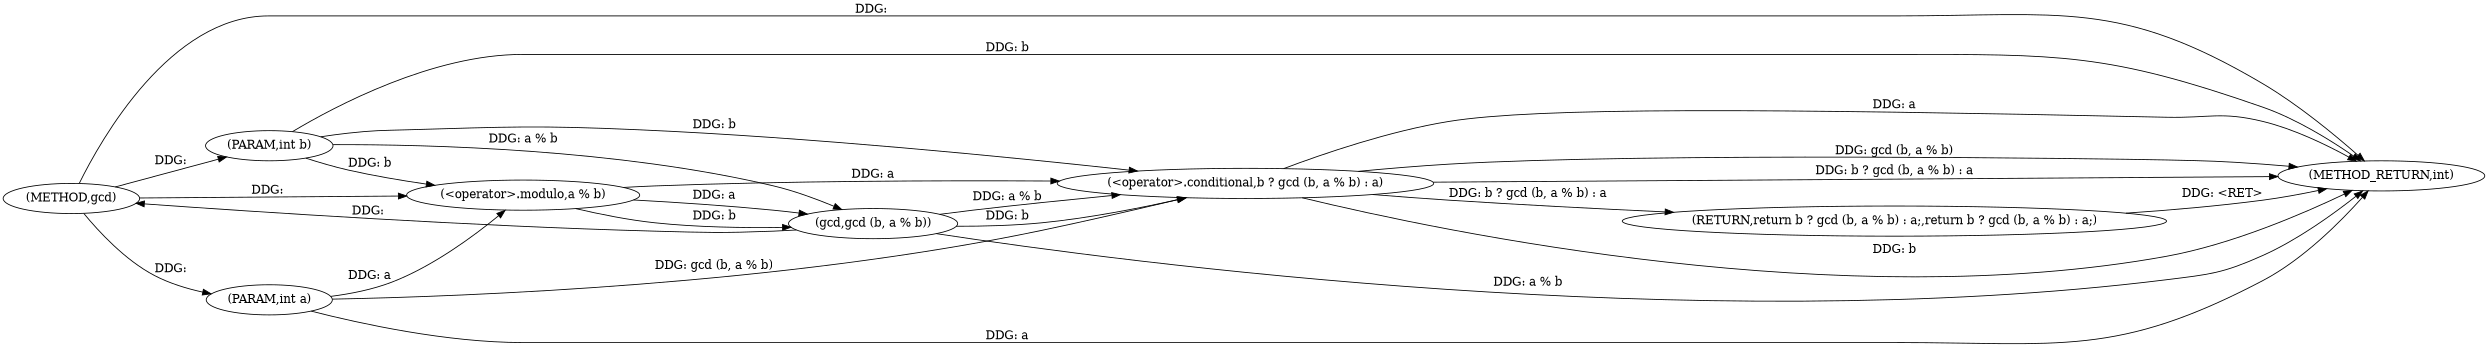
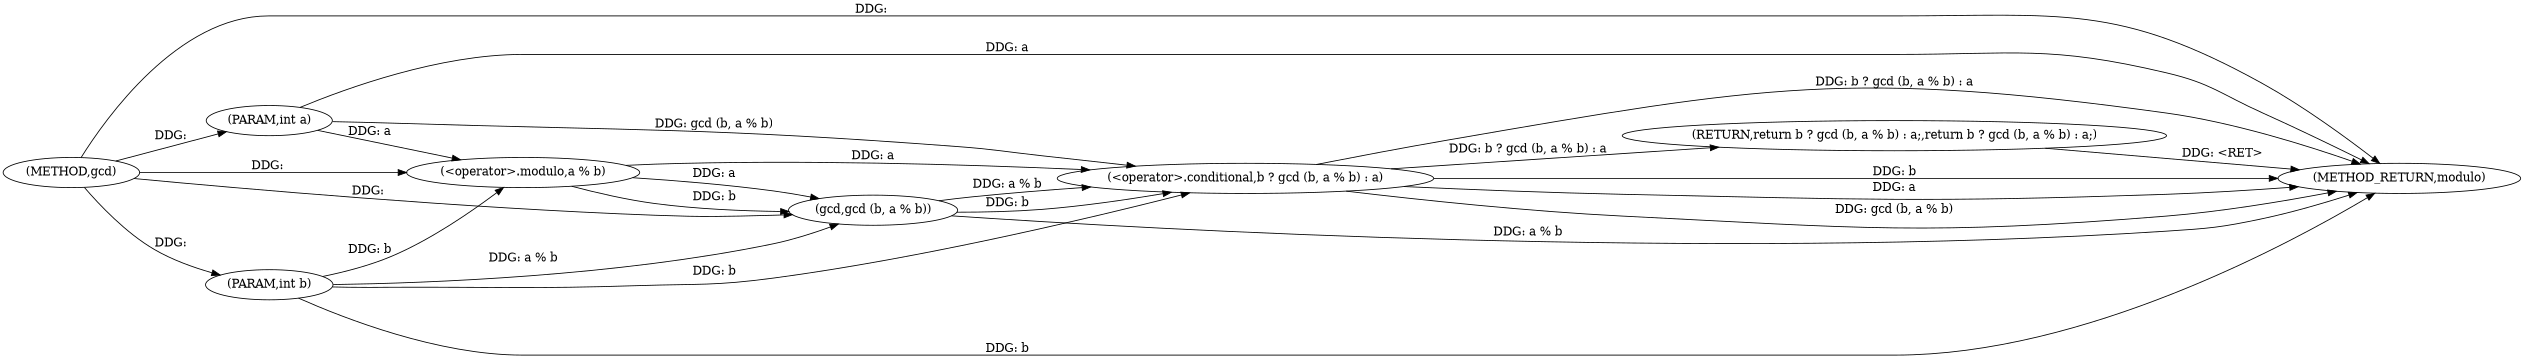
(2381, 176) -> (2399, 178)
(470, 224) -> (459, 205)
